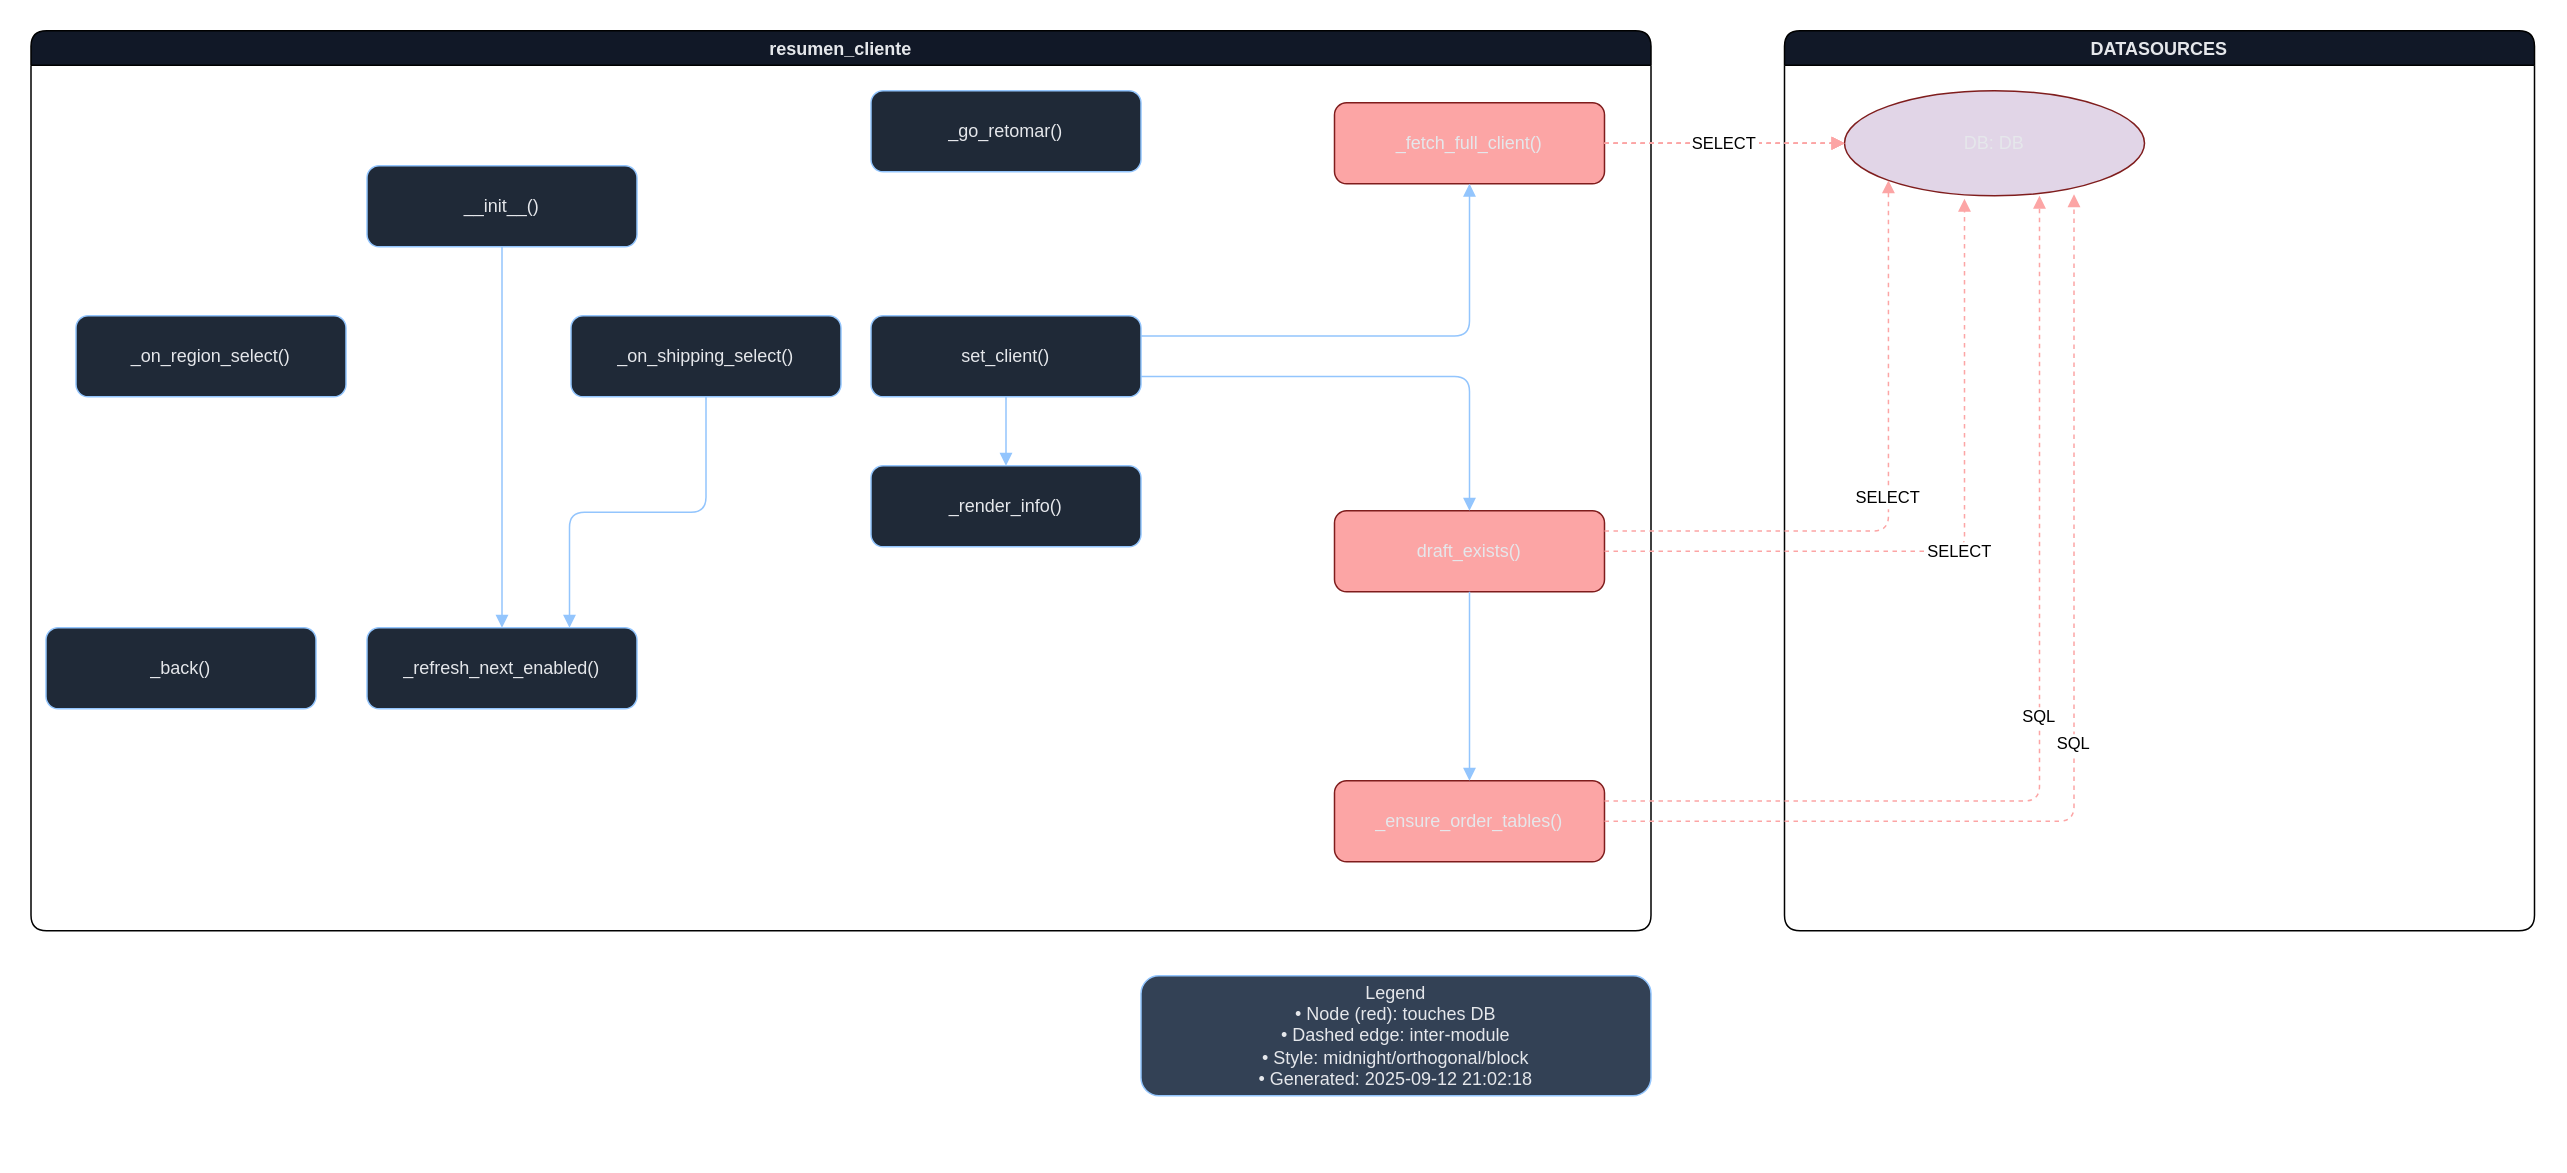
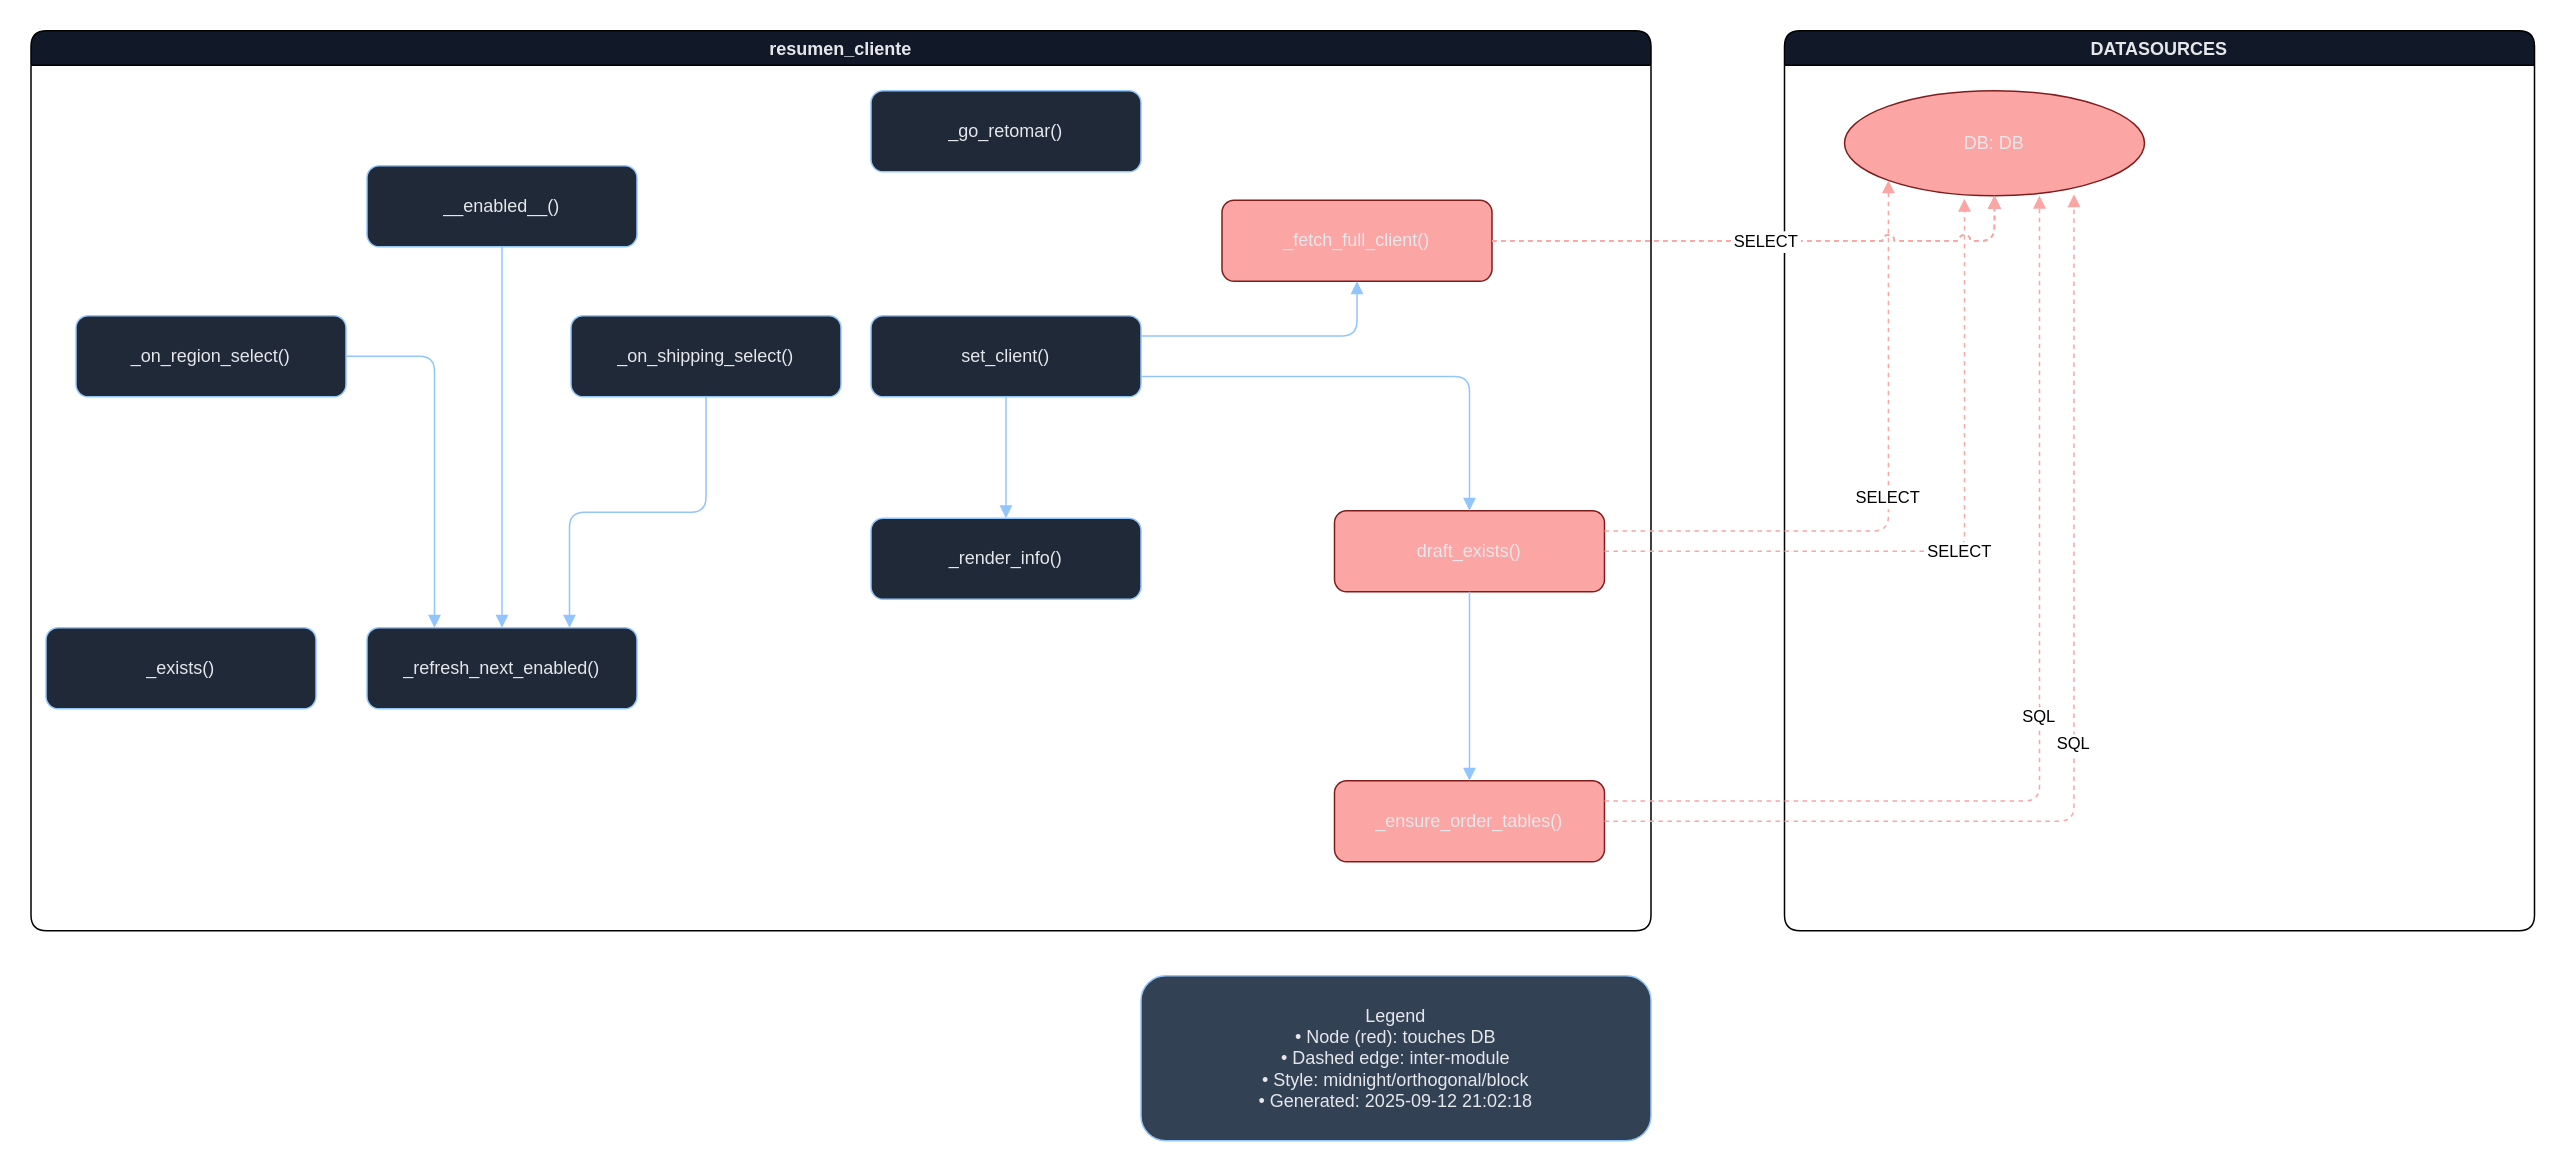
(1469, 143) -> (1357, 241)
(1994, 143) -> (1994, 143)
(502, 206) -> (502, 206)
none -> (434, 446)
(1006, 506) -> (1006, 559)
(181, 668) -> (181, 668)
(1396, 1036) -> (1396, 1058)
